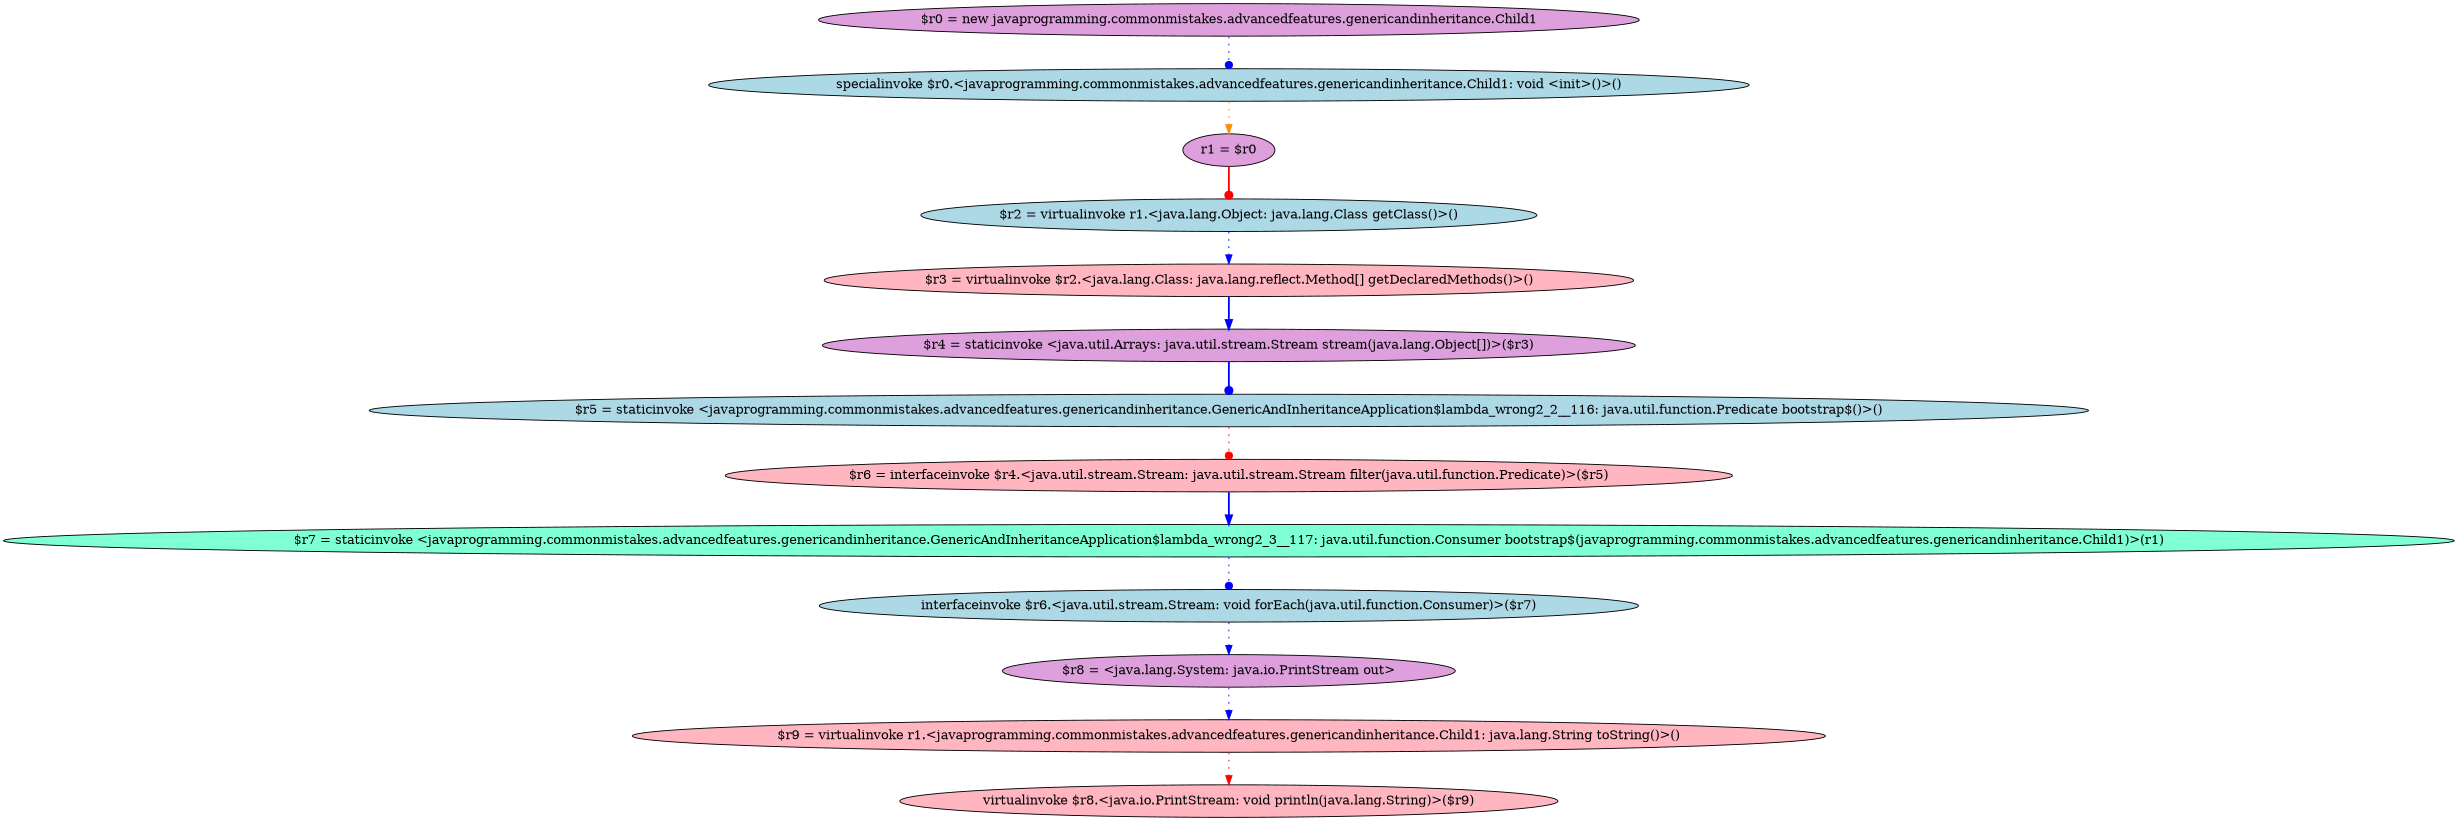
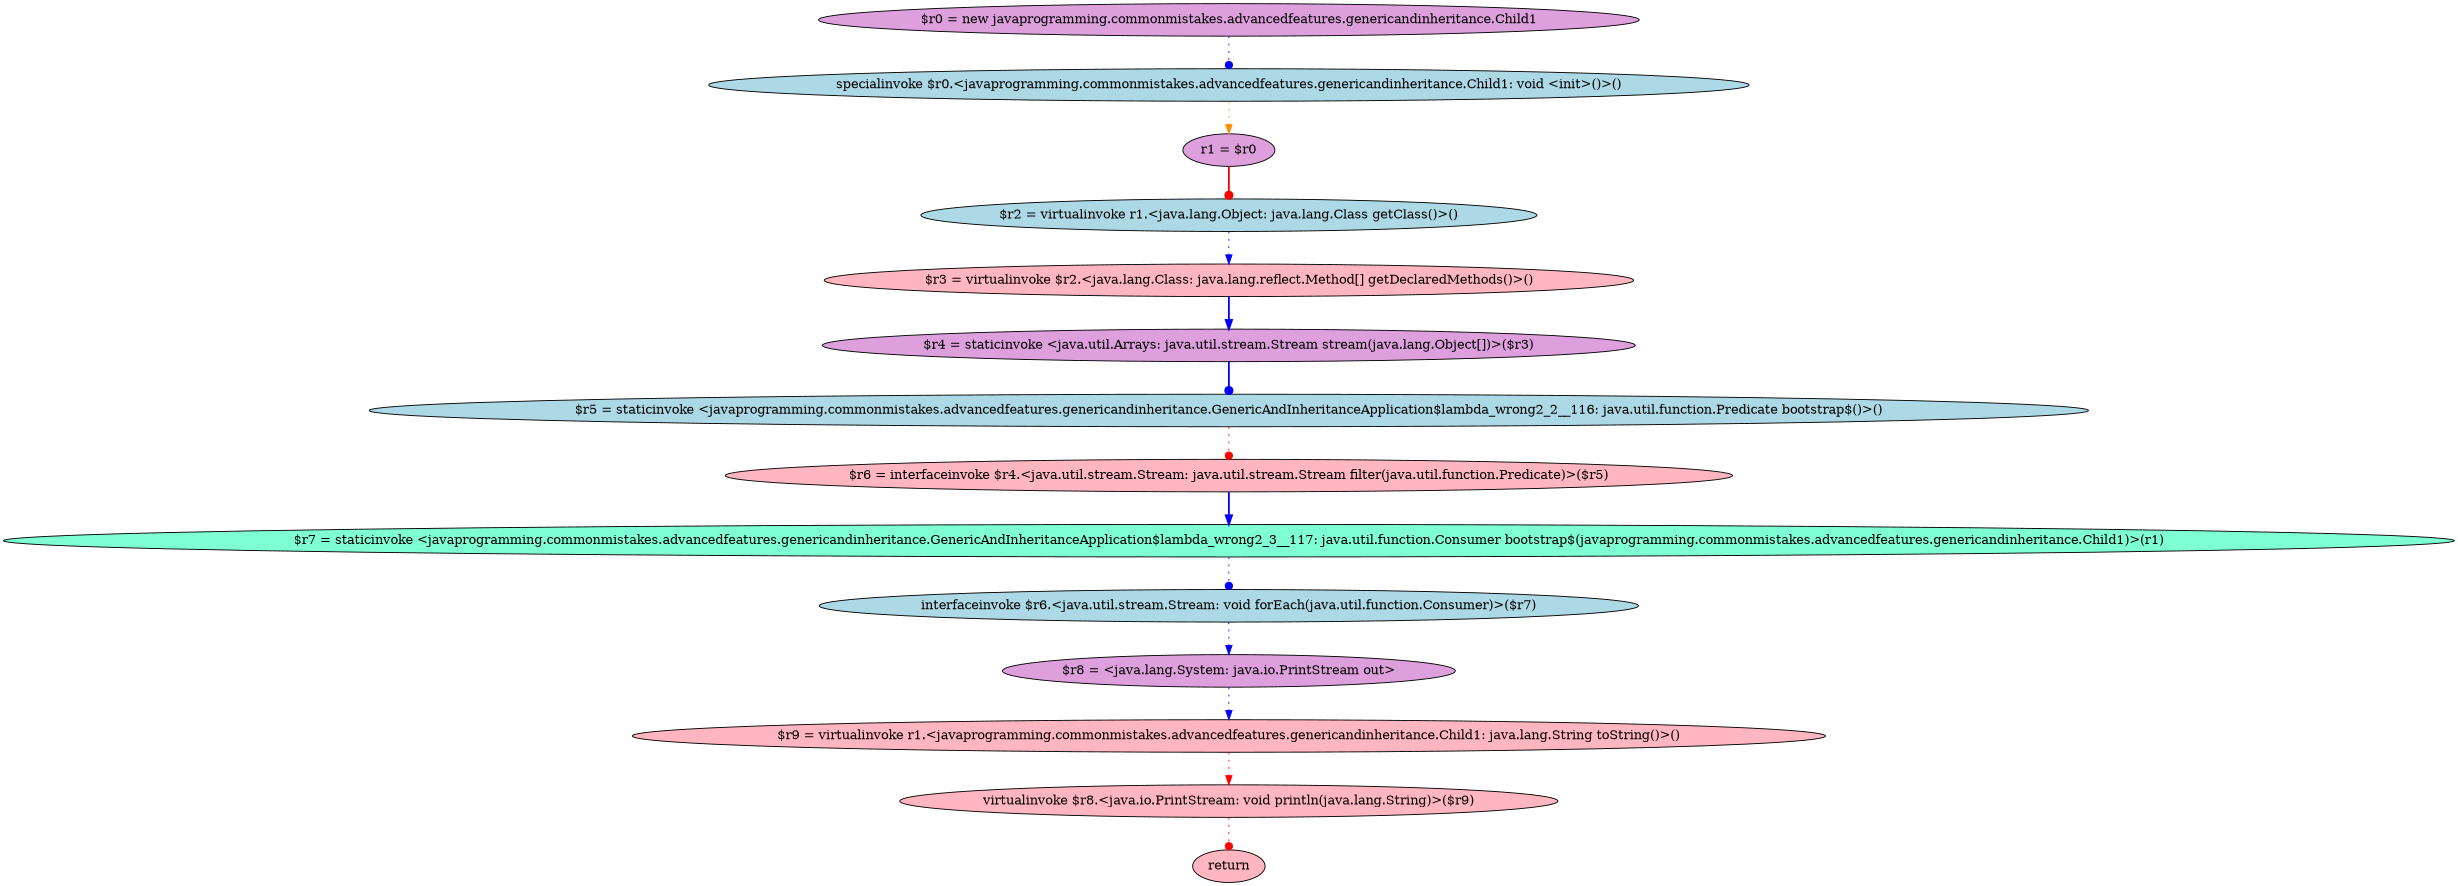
none -> (1229, 866)
